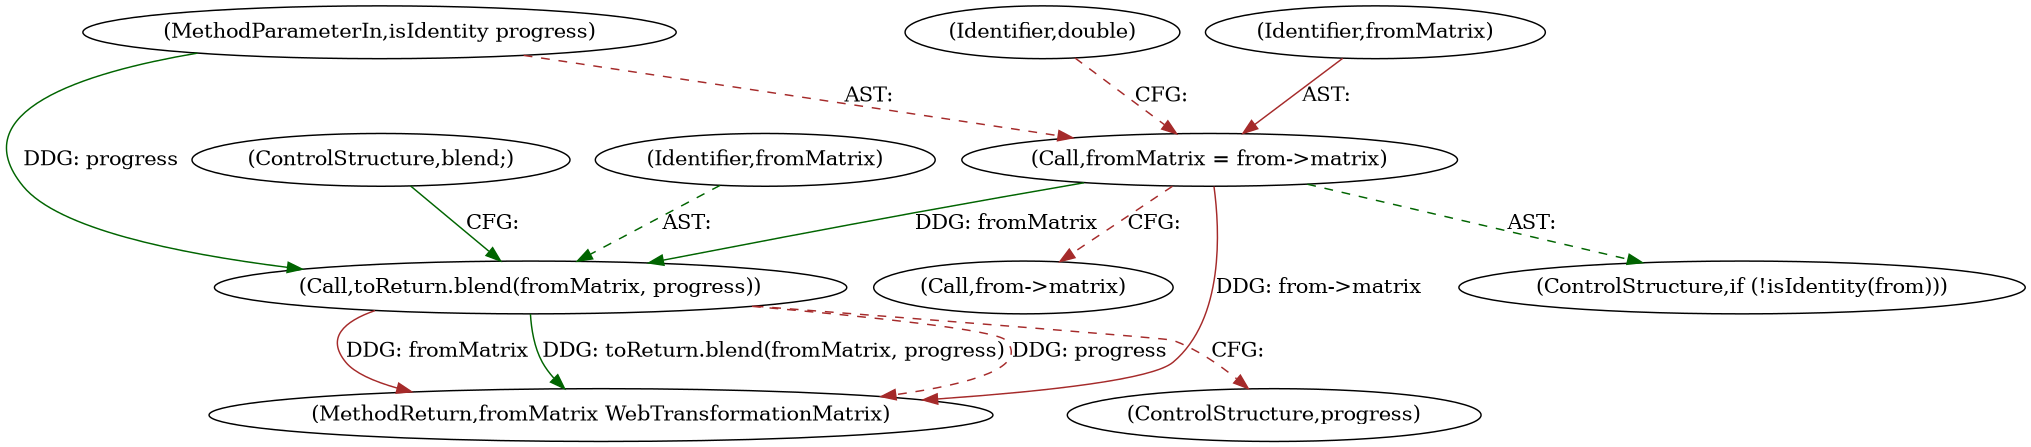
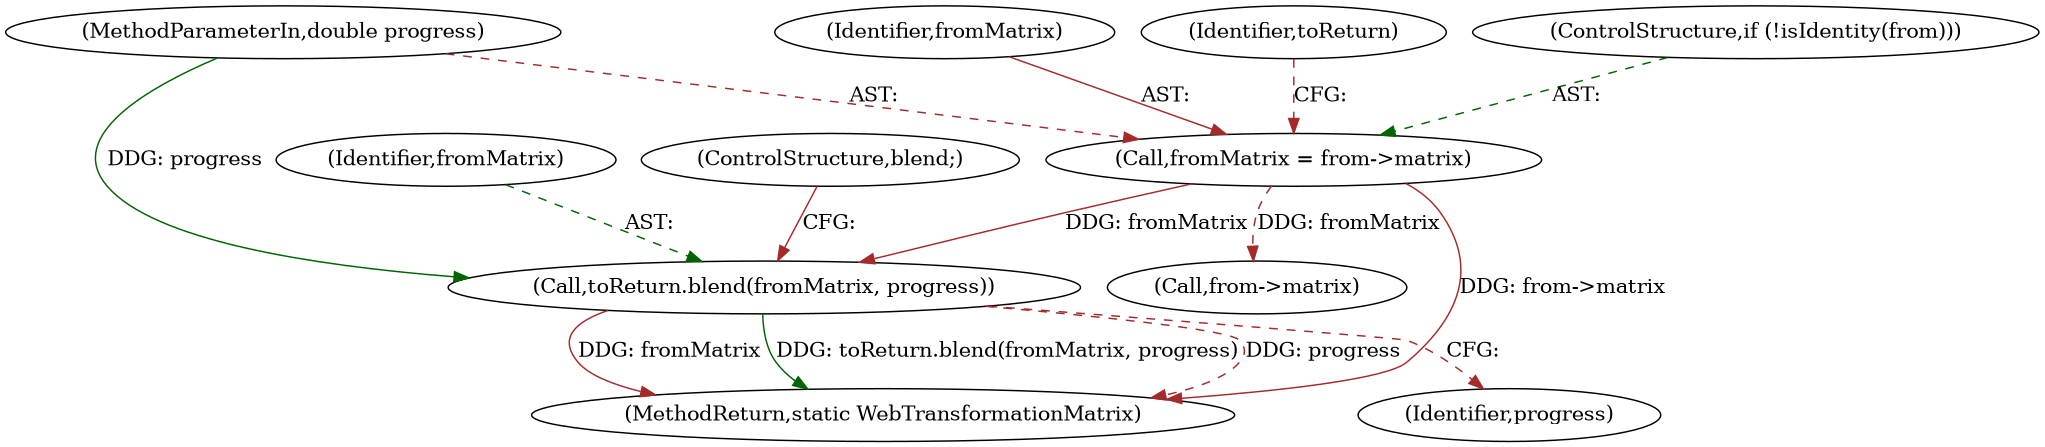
(380, 32) -> (283, 32)
(1042, 32) -> (1294, 32)
(450, 219) -> (801, 217)
(873, 220) -> (1033, 220)
(1468, 222) -> (1531, 94)
(1158, 224) -> (1349, 224)
(601, 415) -> (883, 415)
(1274, 415) -> (1509, 415)
